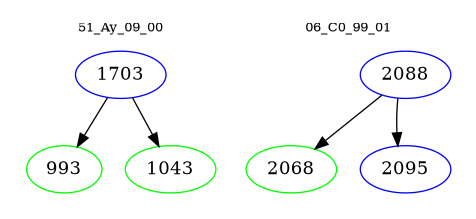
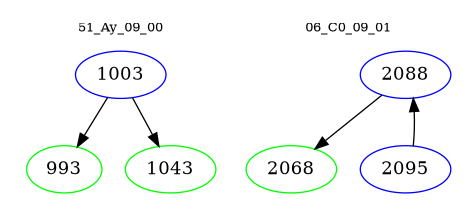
(348, 28) -> (348, 28)
(121, 75) -> (121, 75)
(397, 115) -> (414, 129)
